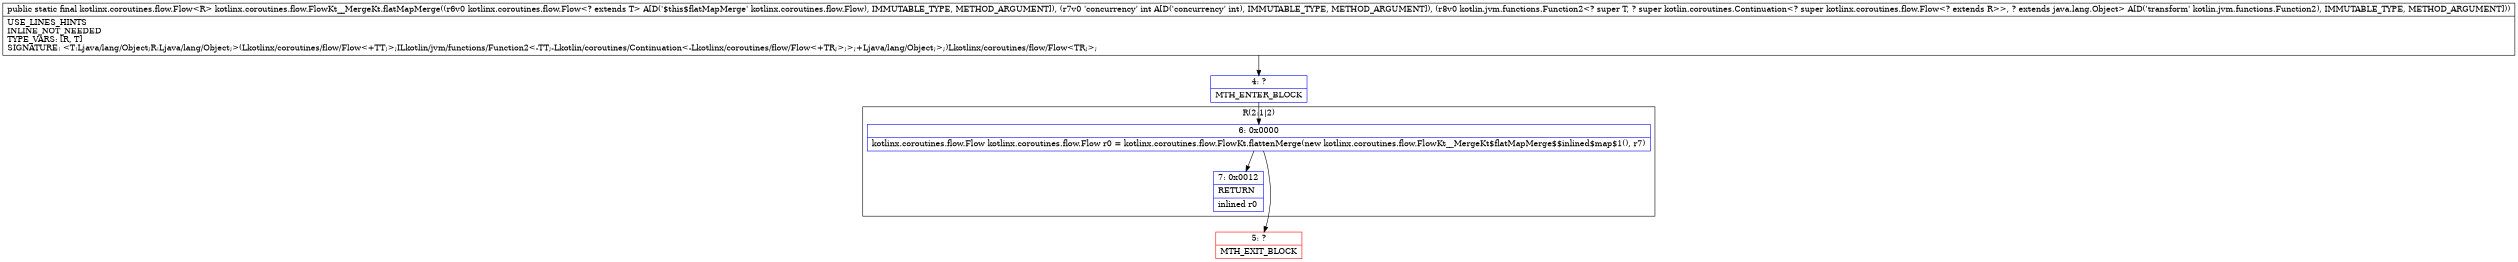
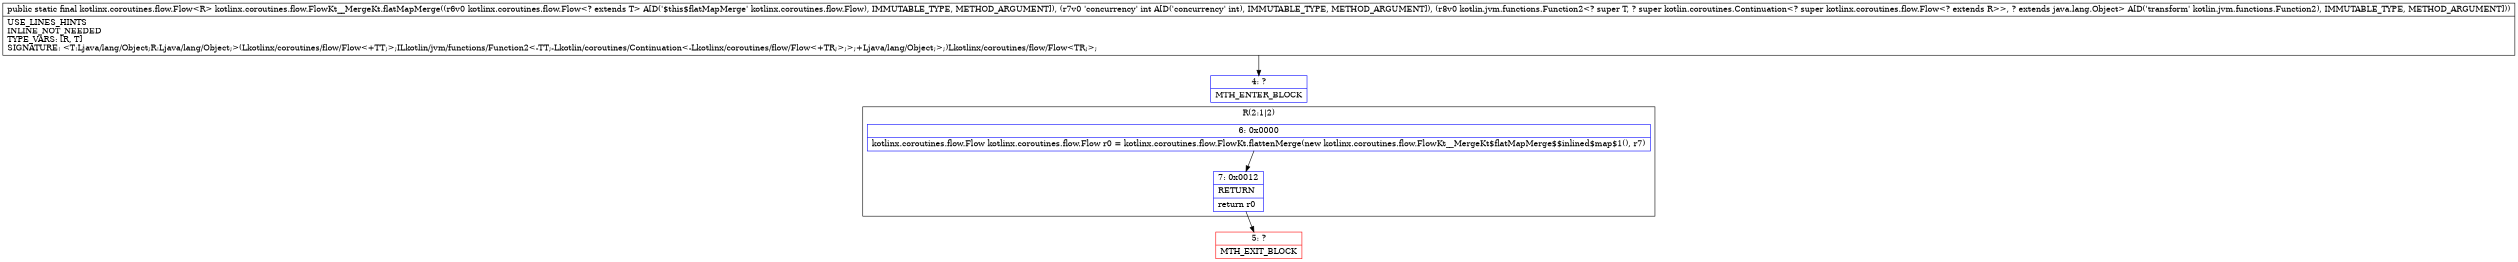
(1259, 110) -> none
(1271, 189) -> (1249, 220)
(1238, 205) -> (1237, 205)
